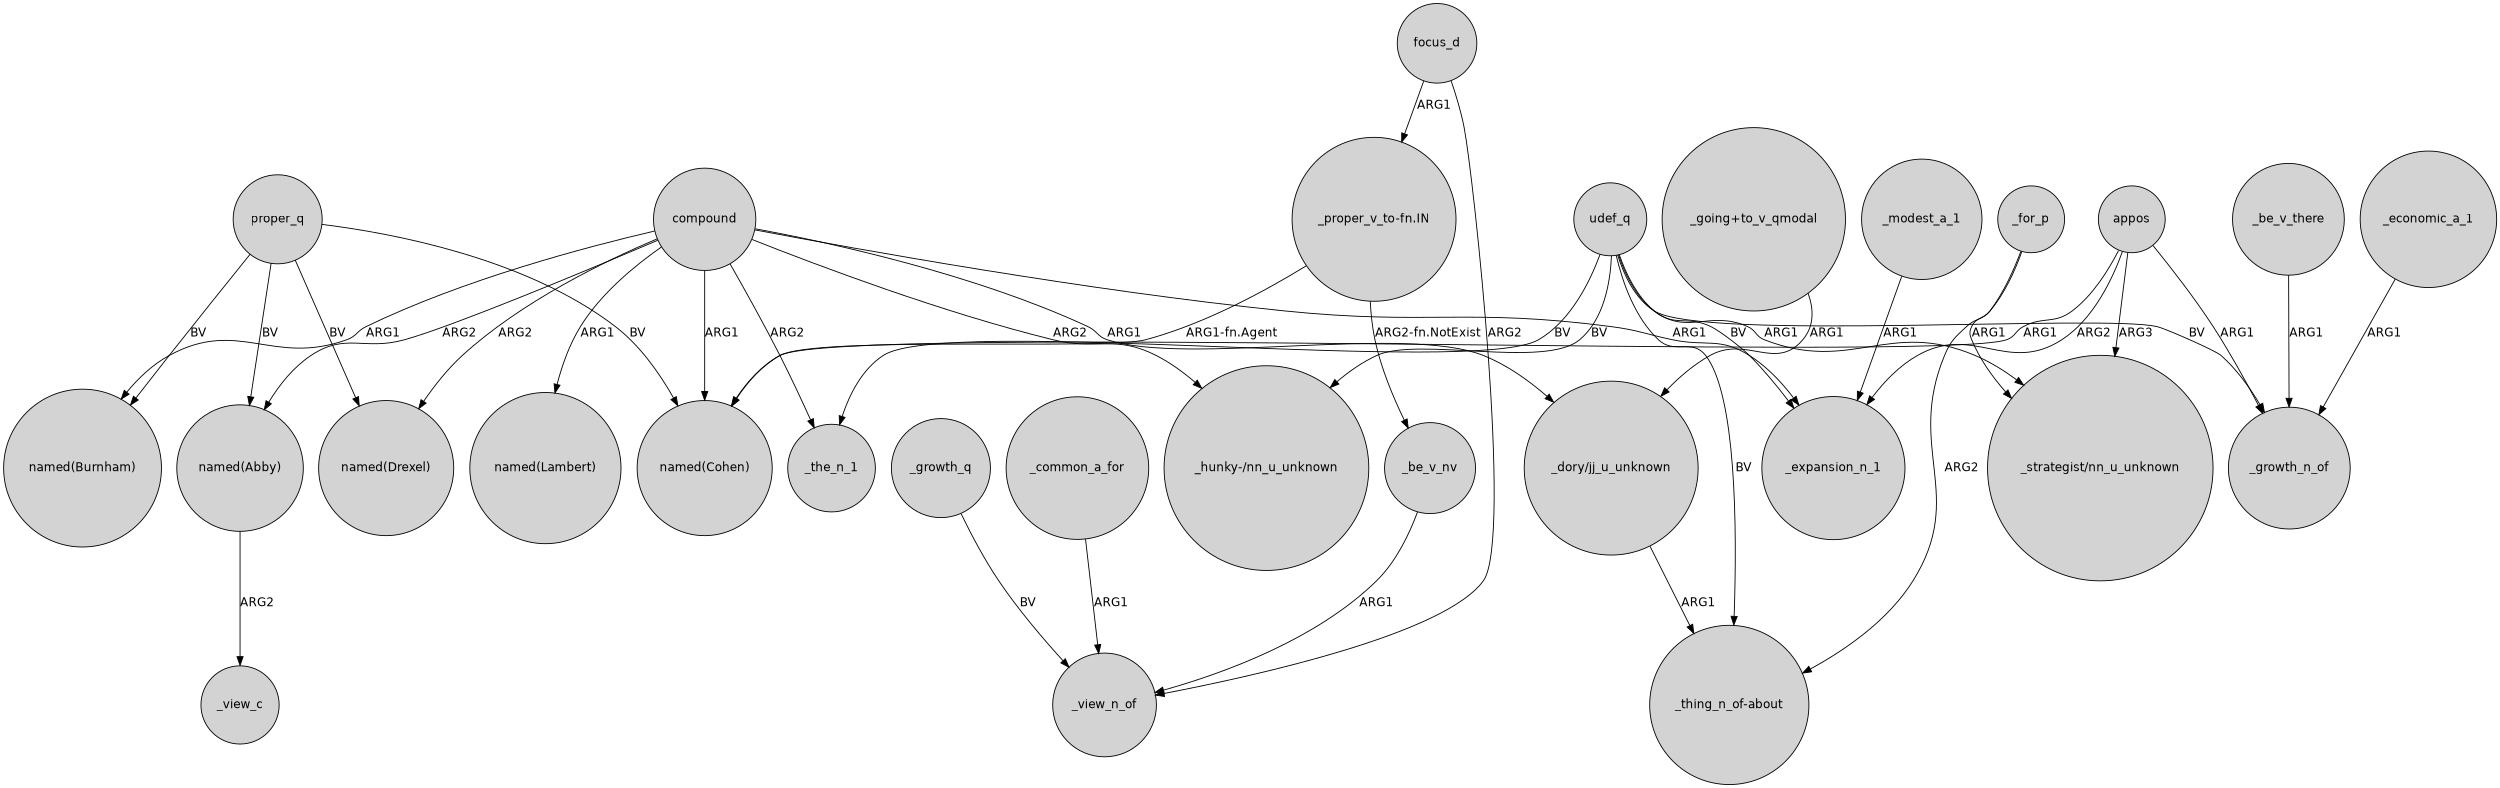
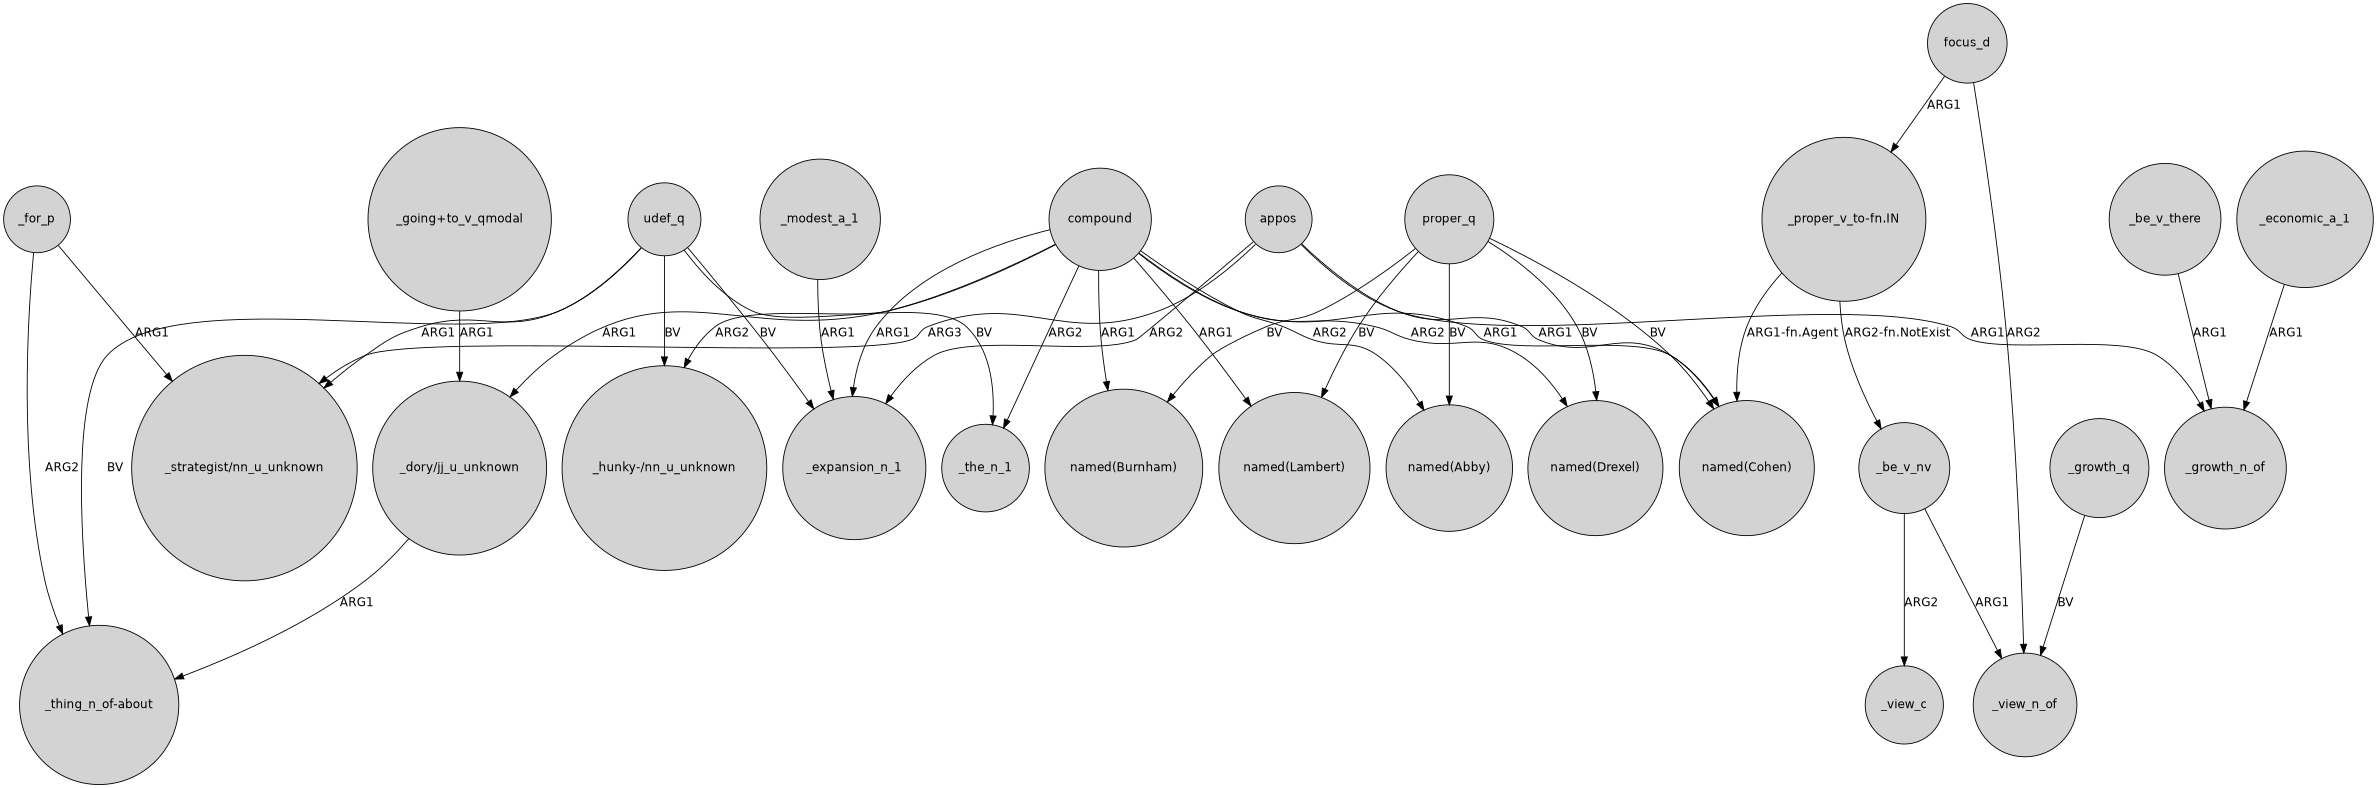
none -> (1370, 309)
(1938, 325) -> none
(1077, 468) -> none
(240, 594) -> (1904, 585)
